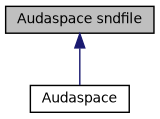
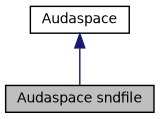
(80, 67) -> (80, 67)
